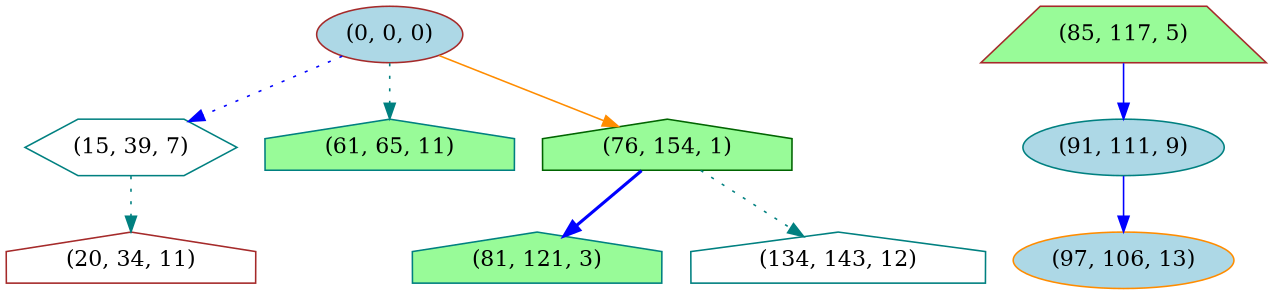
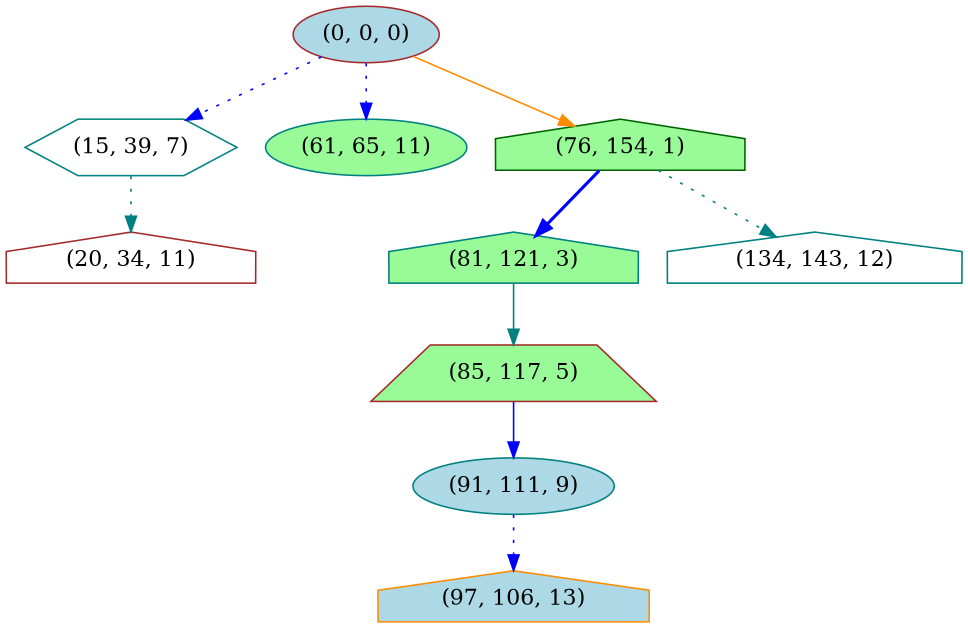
(390, 83) -> (366, 83)
(390, 147) -> (366, 147)
(1124, 196) -> (514, 535)
(1124, 260) -> (514, 599)
none -> (514, 306)
